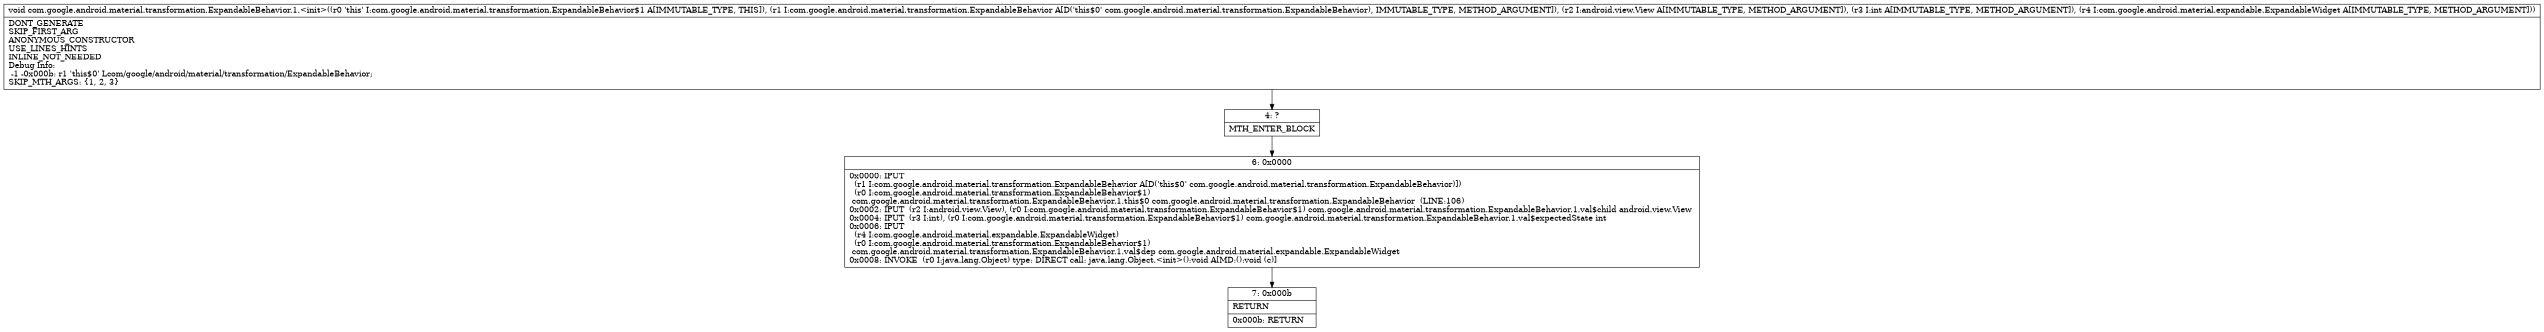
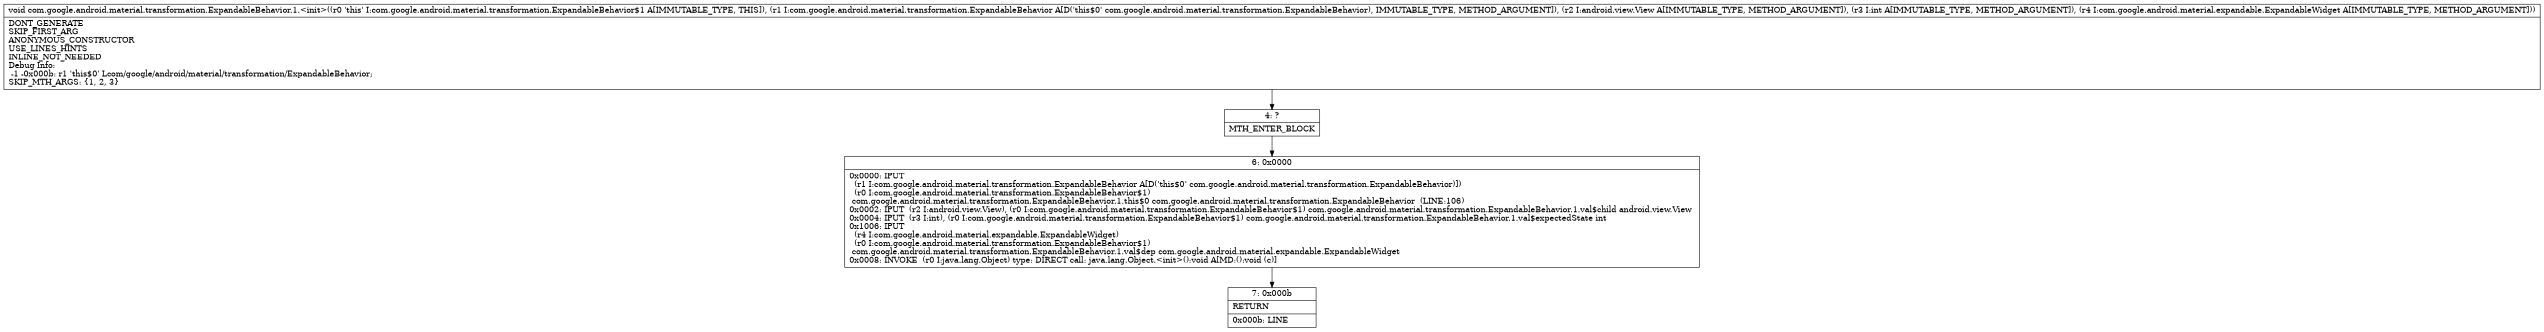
(879, 227) -> (879, 227)
(1272, 320) -> (1264, 320)
